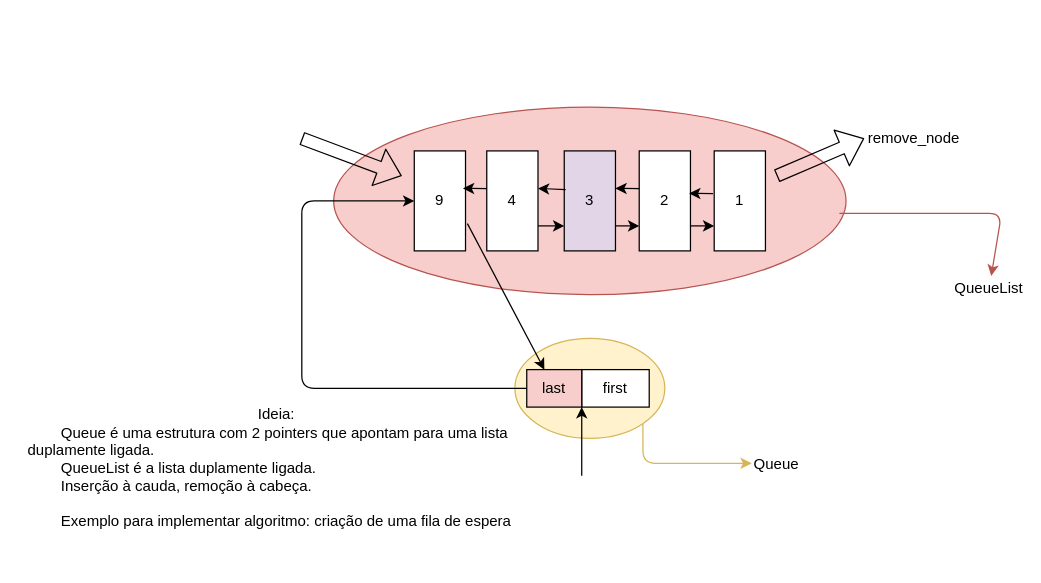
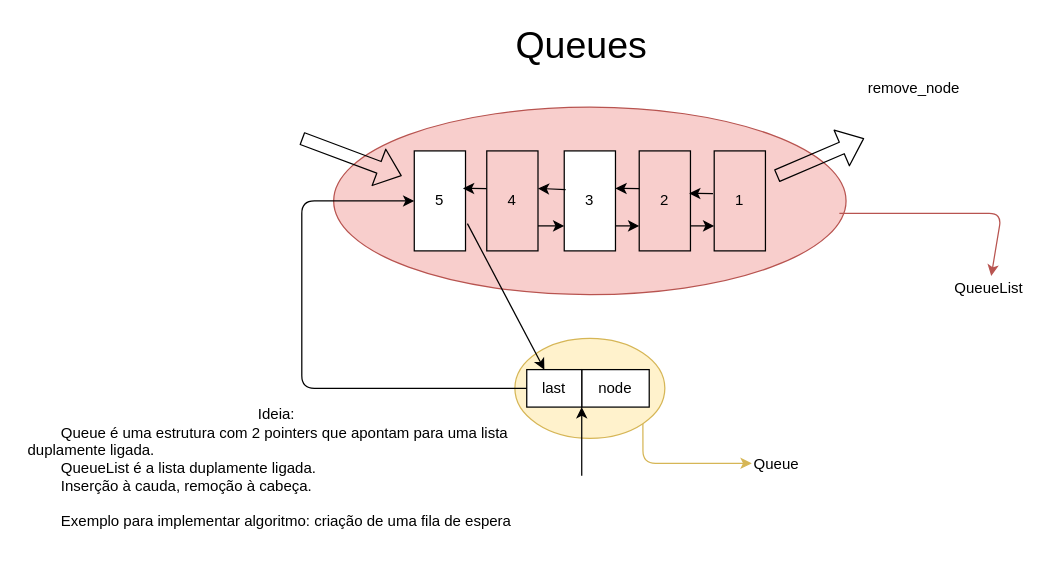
none -> (582, 44)
(914, 138) -> (914, 88)
(440, 201) -> (440, 201)
(513, 201) -> (513, 201)
(590, 201) -> (590, 201)
(665, 201) -> (665, 201)
(740, 201) -> (740, 201)
(554, 388) -> (554, 388)
(616, 388) -> (616, 388)
